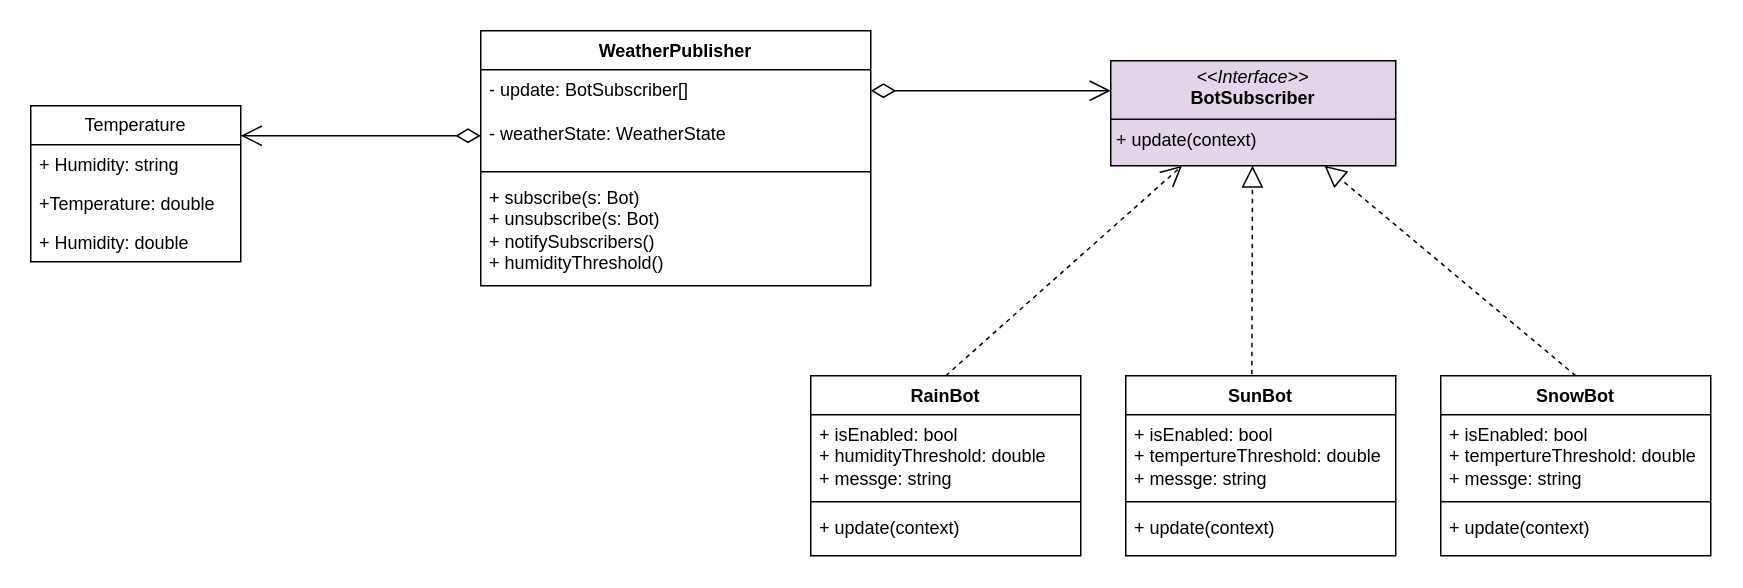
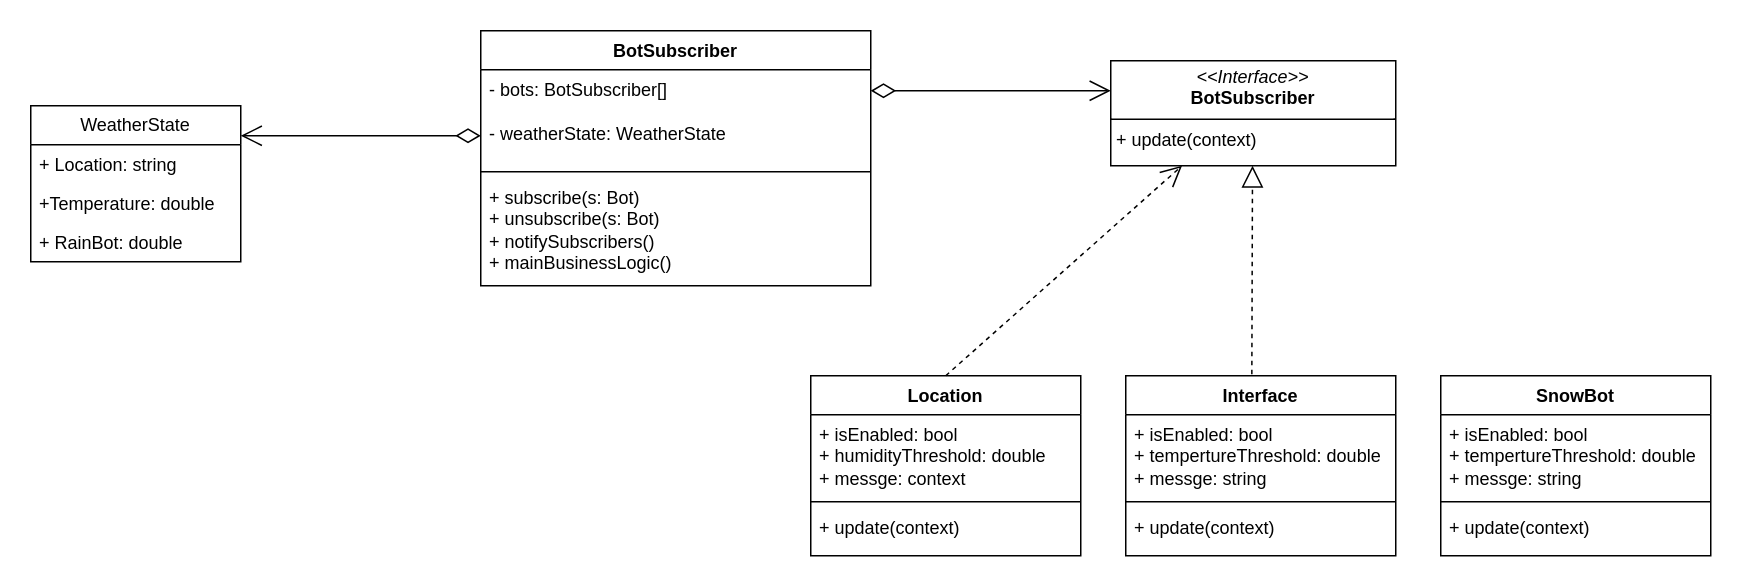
(676, 52) -> (676, 52)
(624, 102) -> (624, 102)
(1253, 113) -> (1253, 113)
(136, 125) -> (136, 125)
(116, 166) -> (119, 166)
(589, 231) -> (589, 231)
(116, 244) -> (114, 244)
(1458, 278) -> none
(946, 397) -> (946, 397)
(1261, 397) -> (1261, 397)
(939, 458) -> (939, 458)
